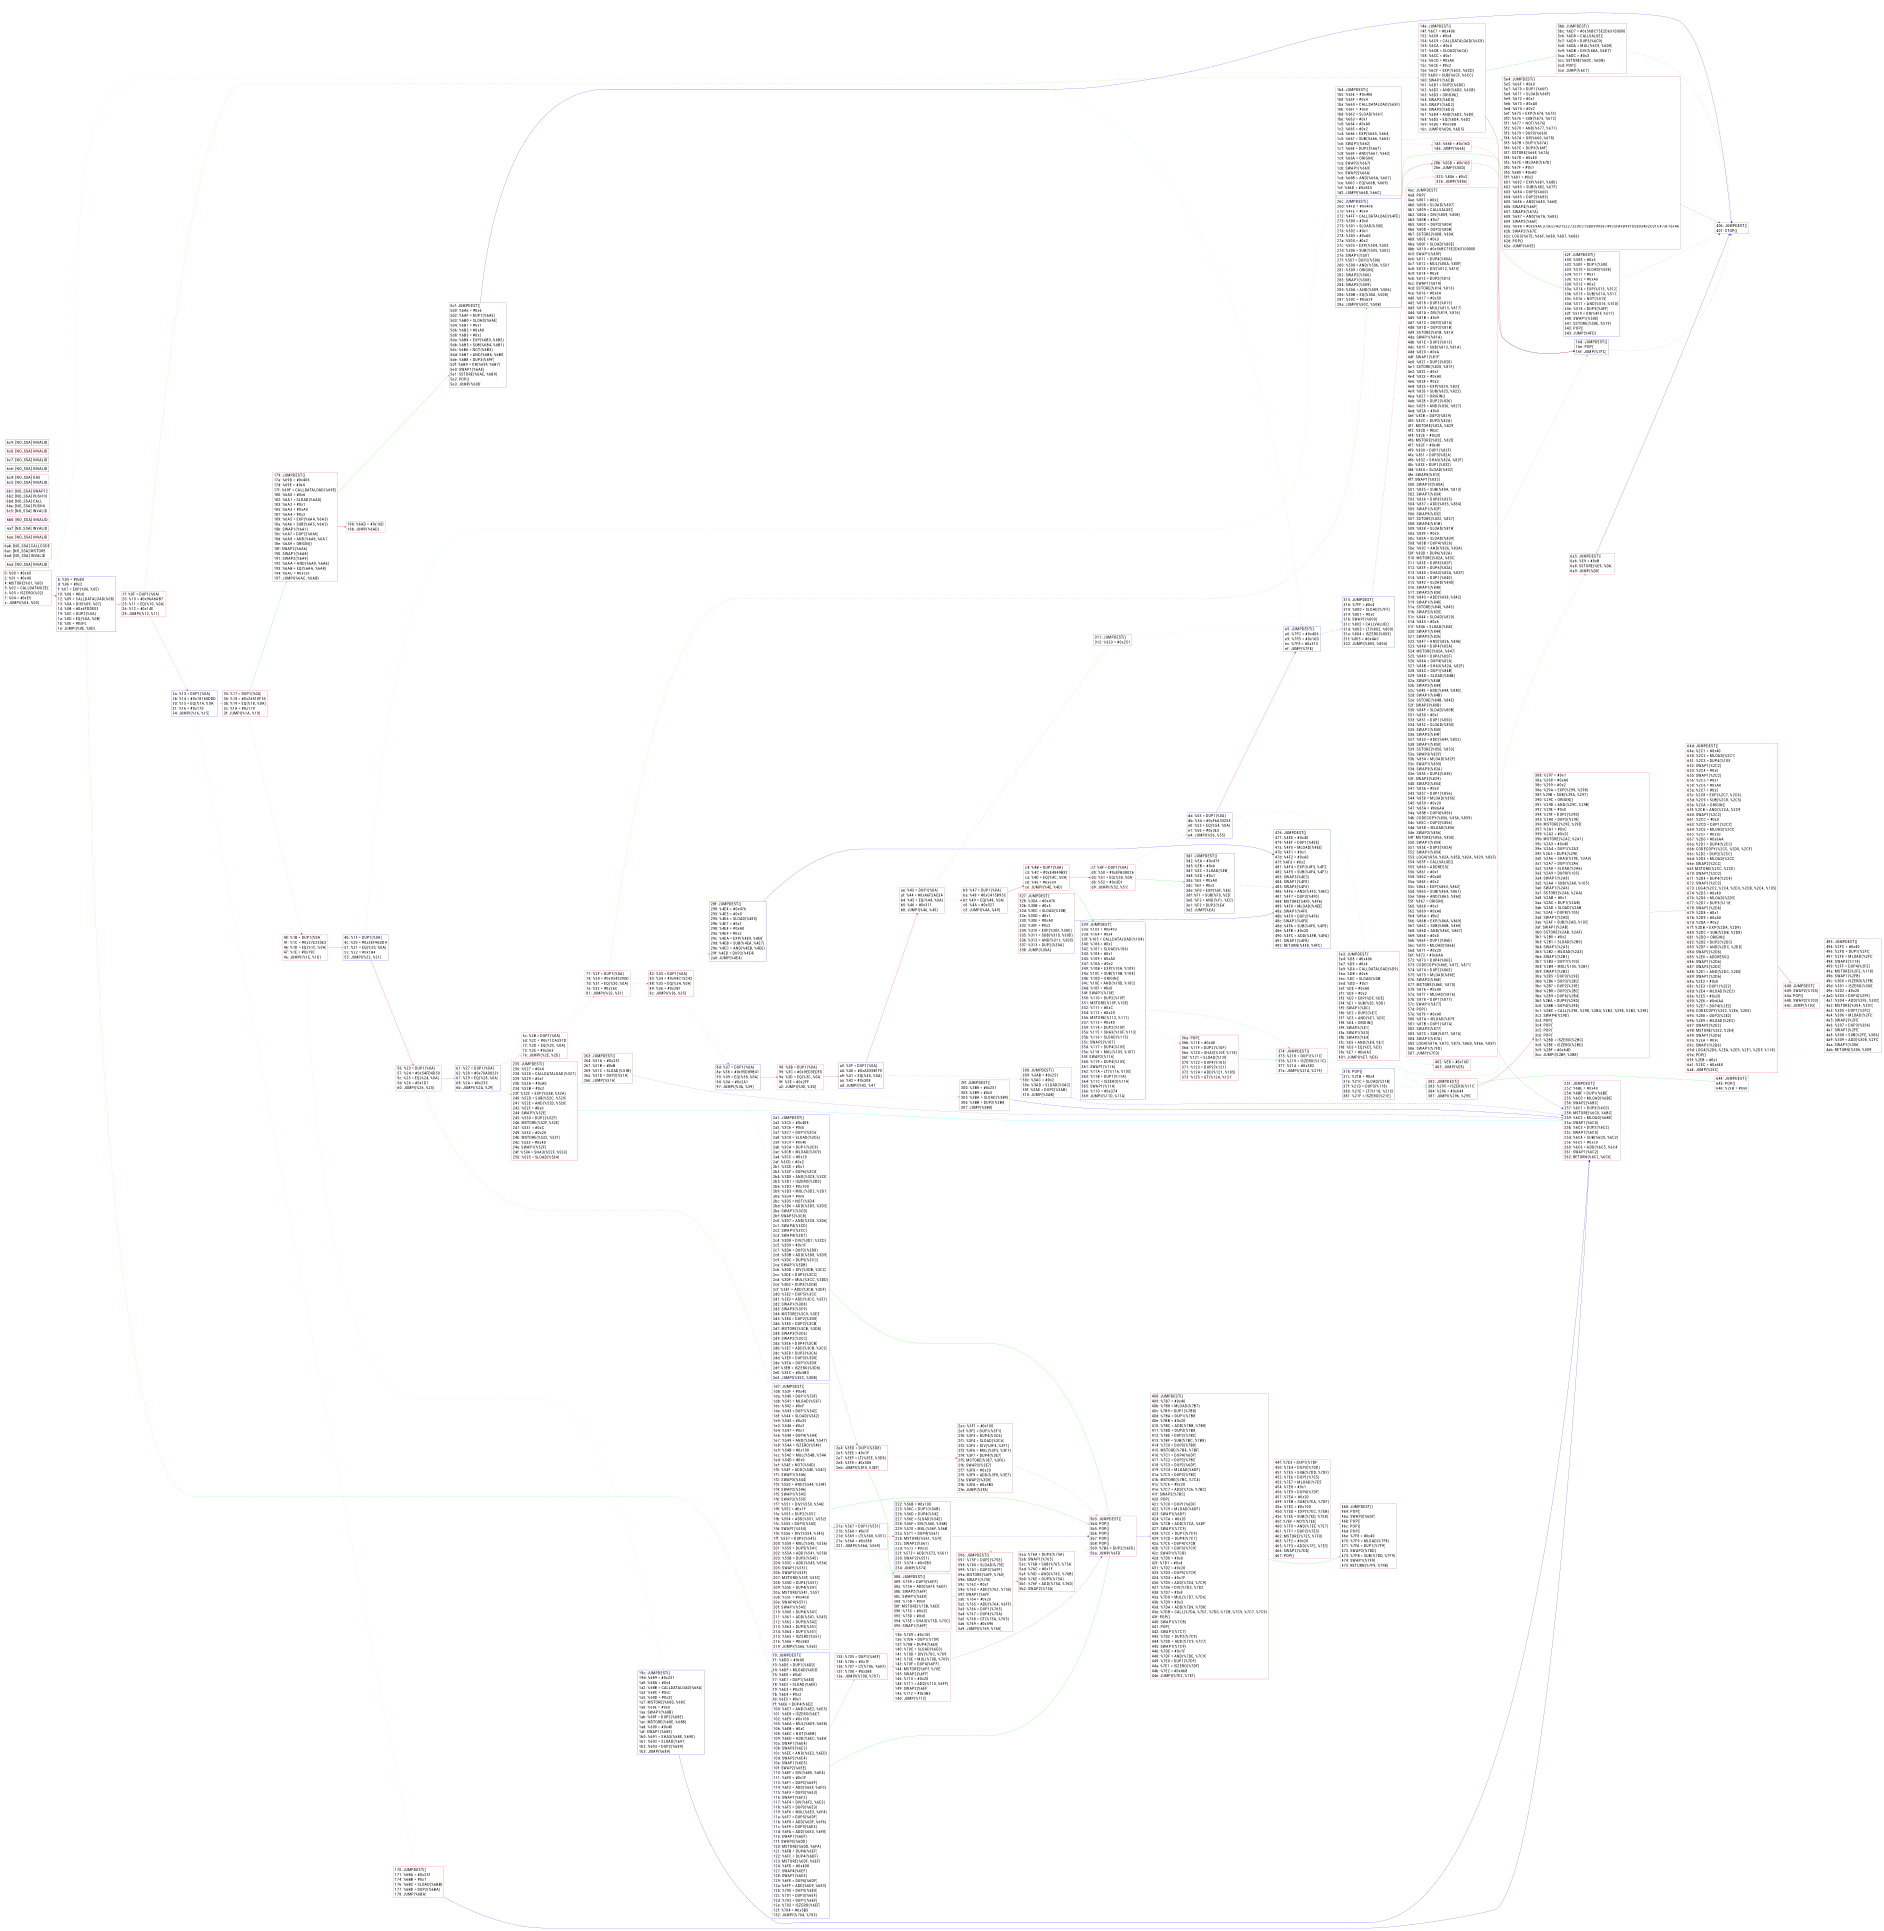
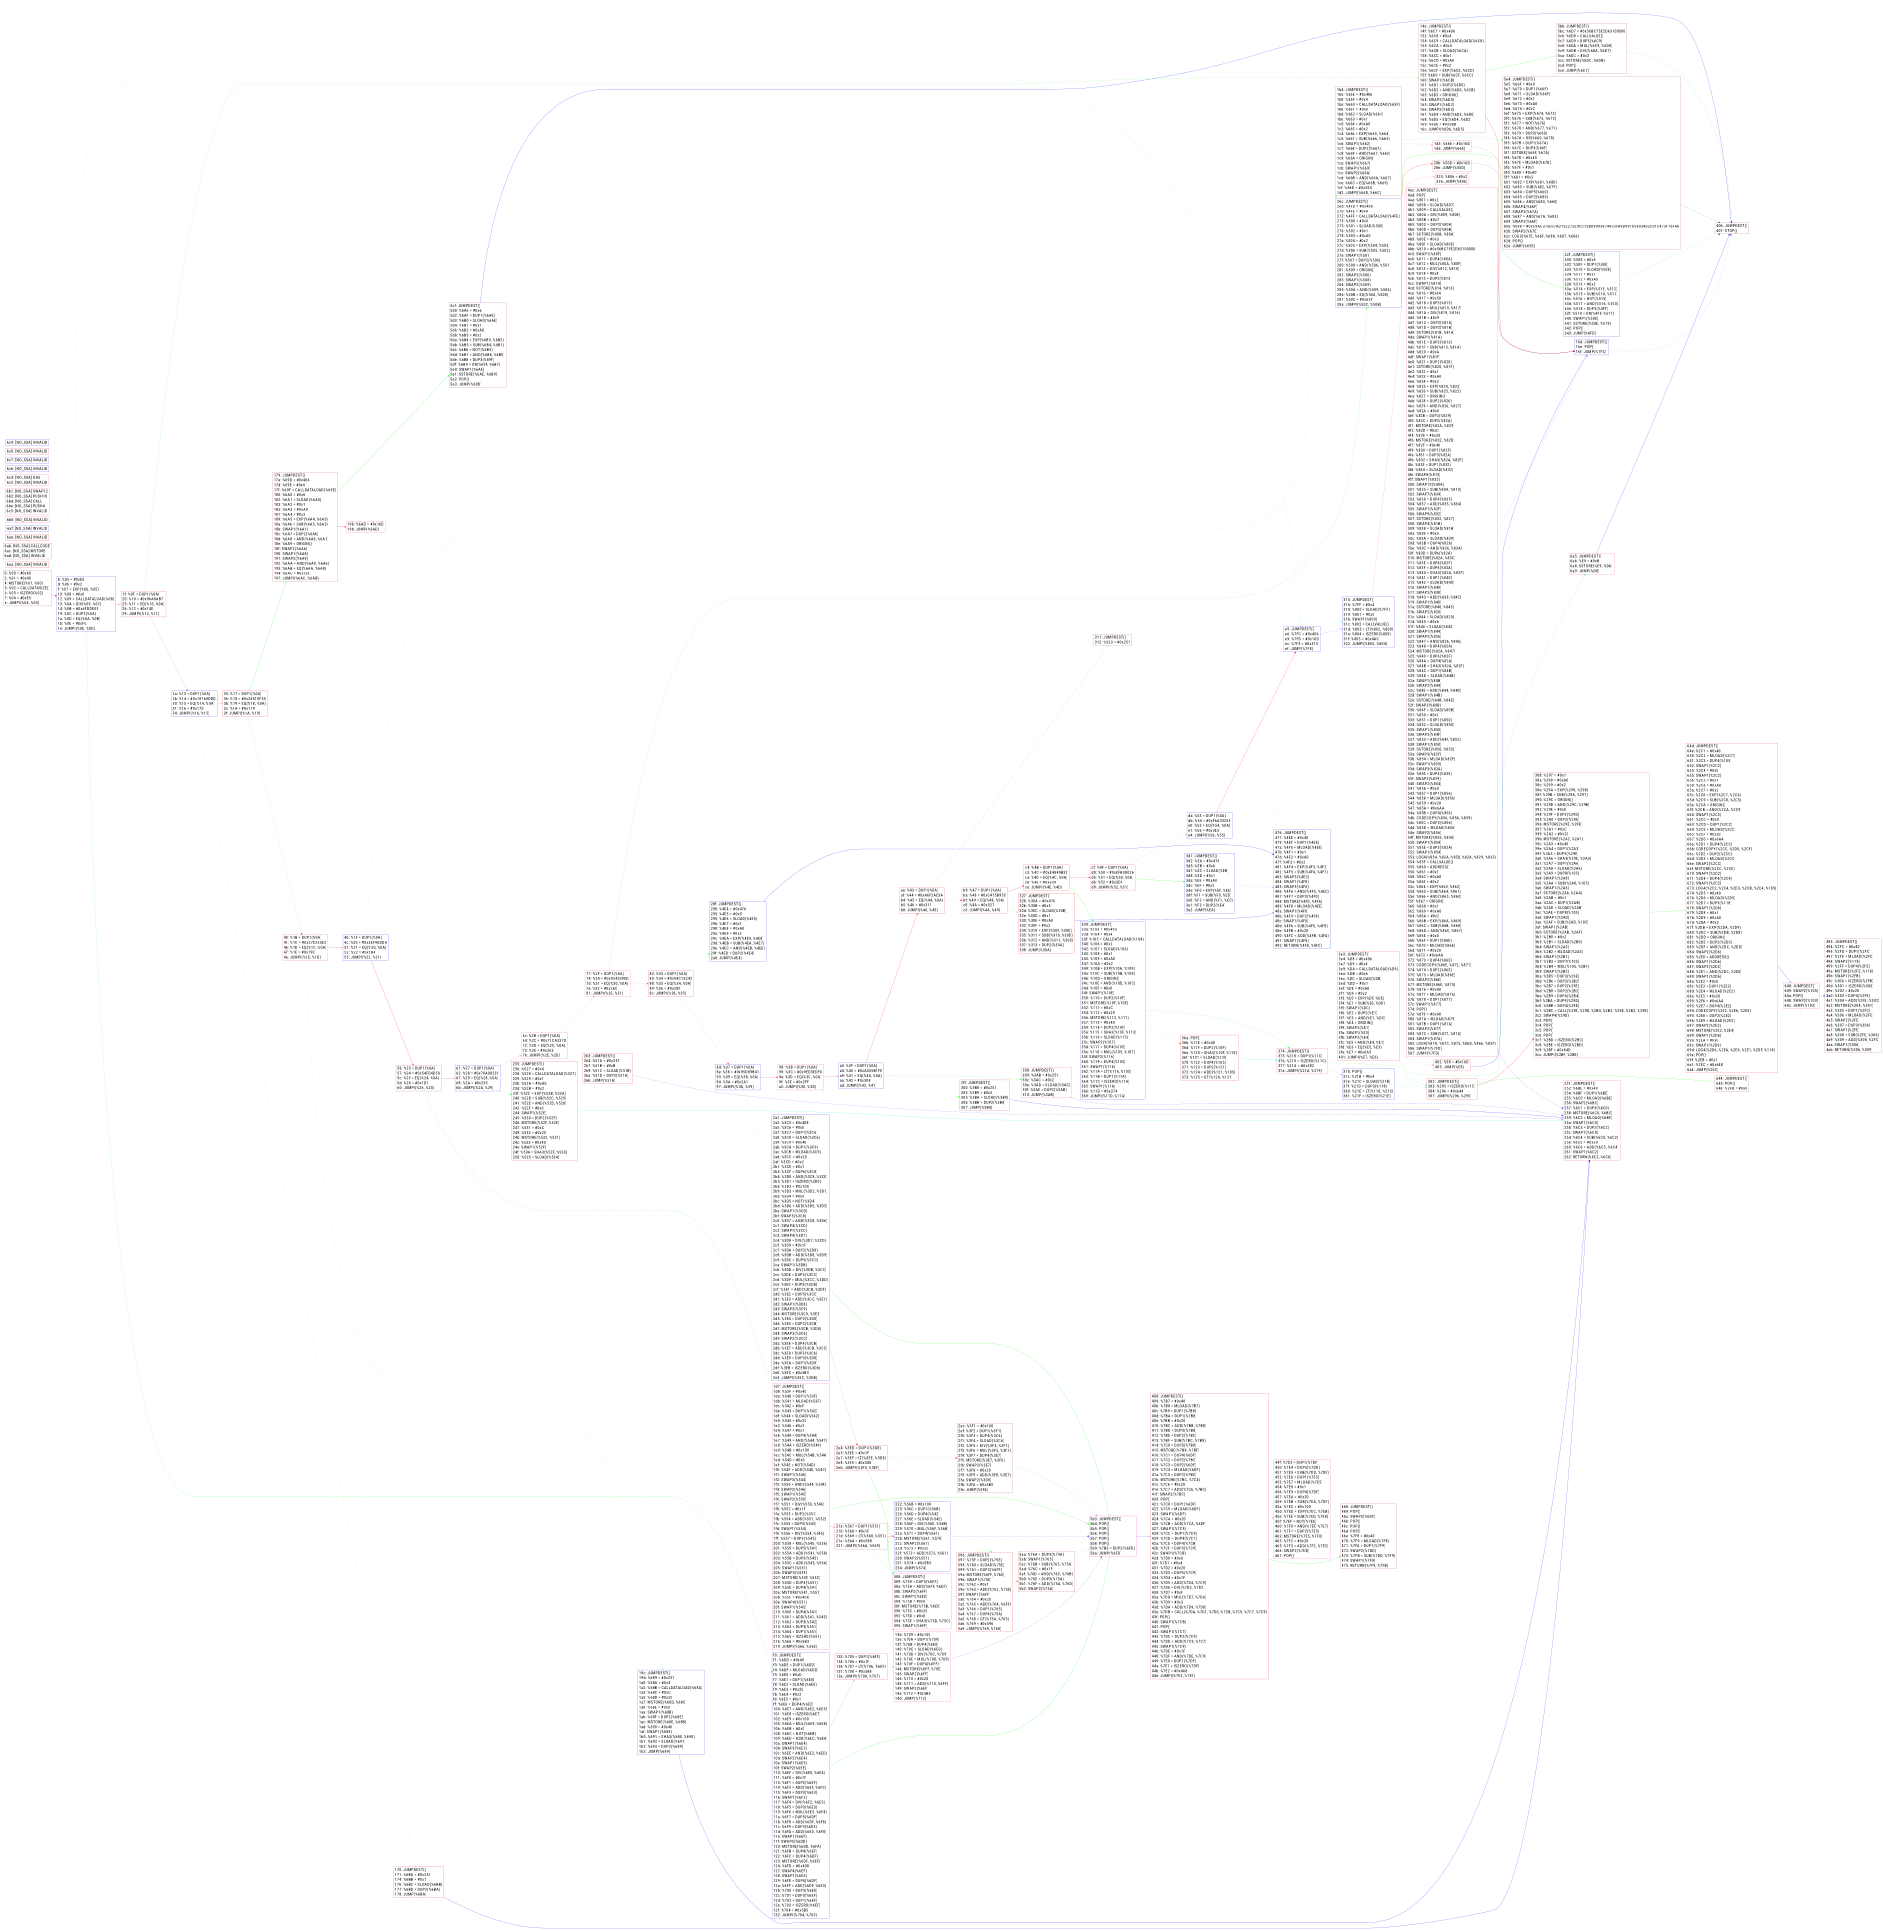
none -> (1502, 713)
